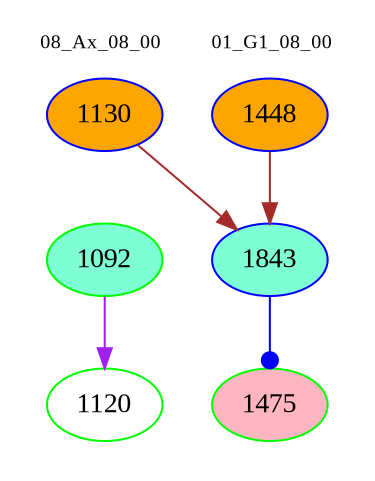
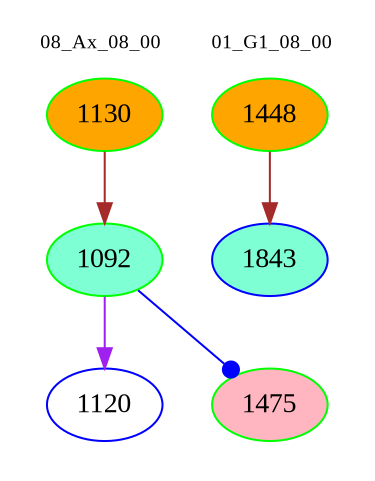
(105, 115) -> (105, 115)
(270, 115) -> (270, 115)
(165, 168) -> (105, 177)
(270, 324) -> (166, 314)
(105, 405) -> (105, 405)
